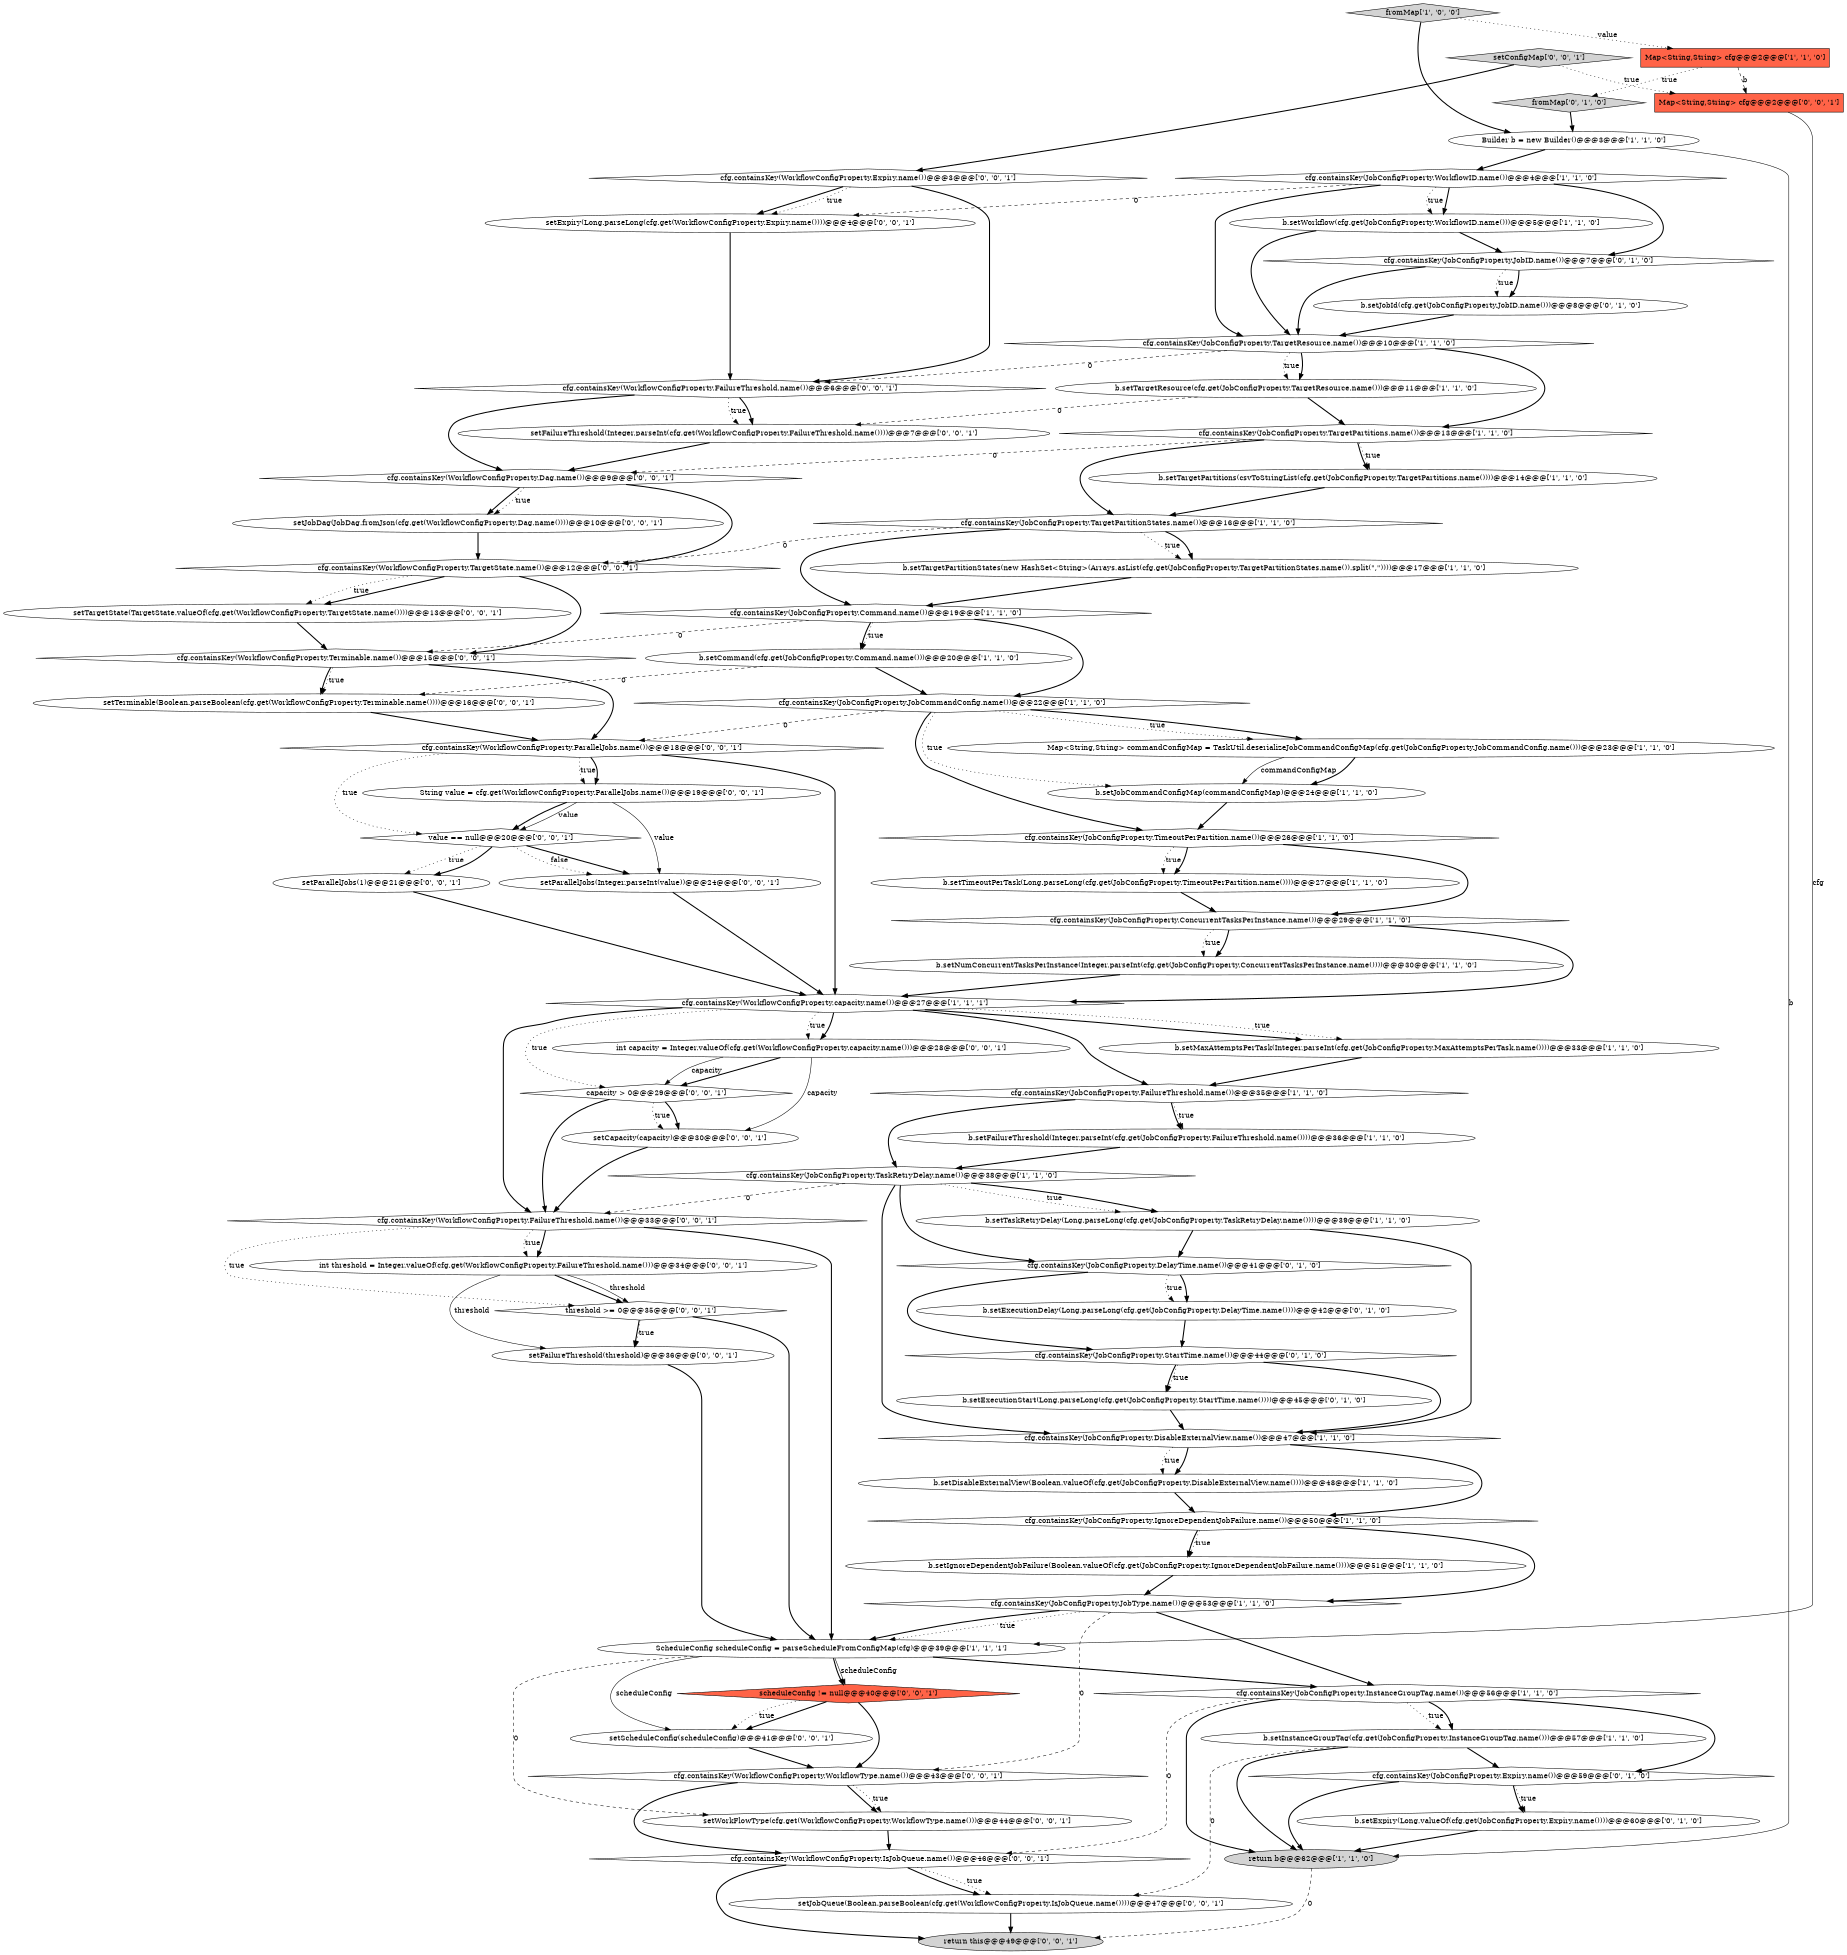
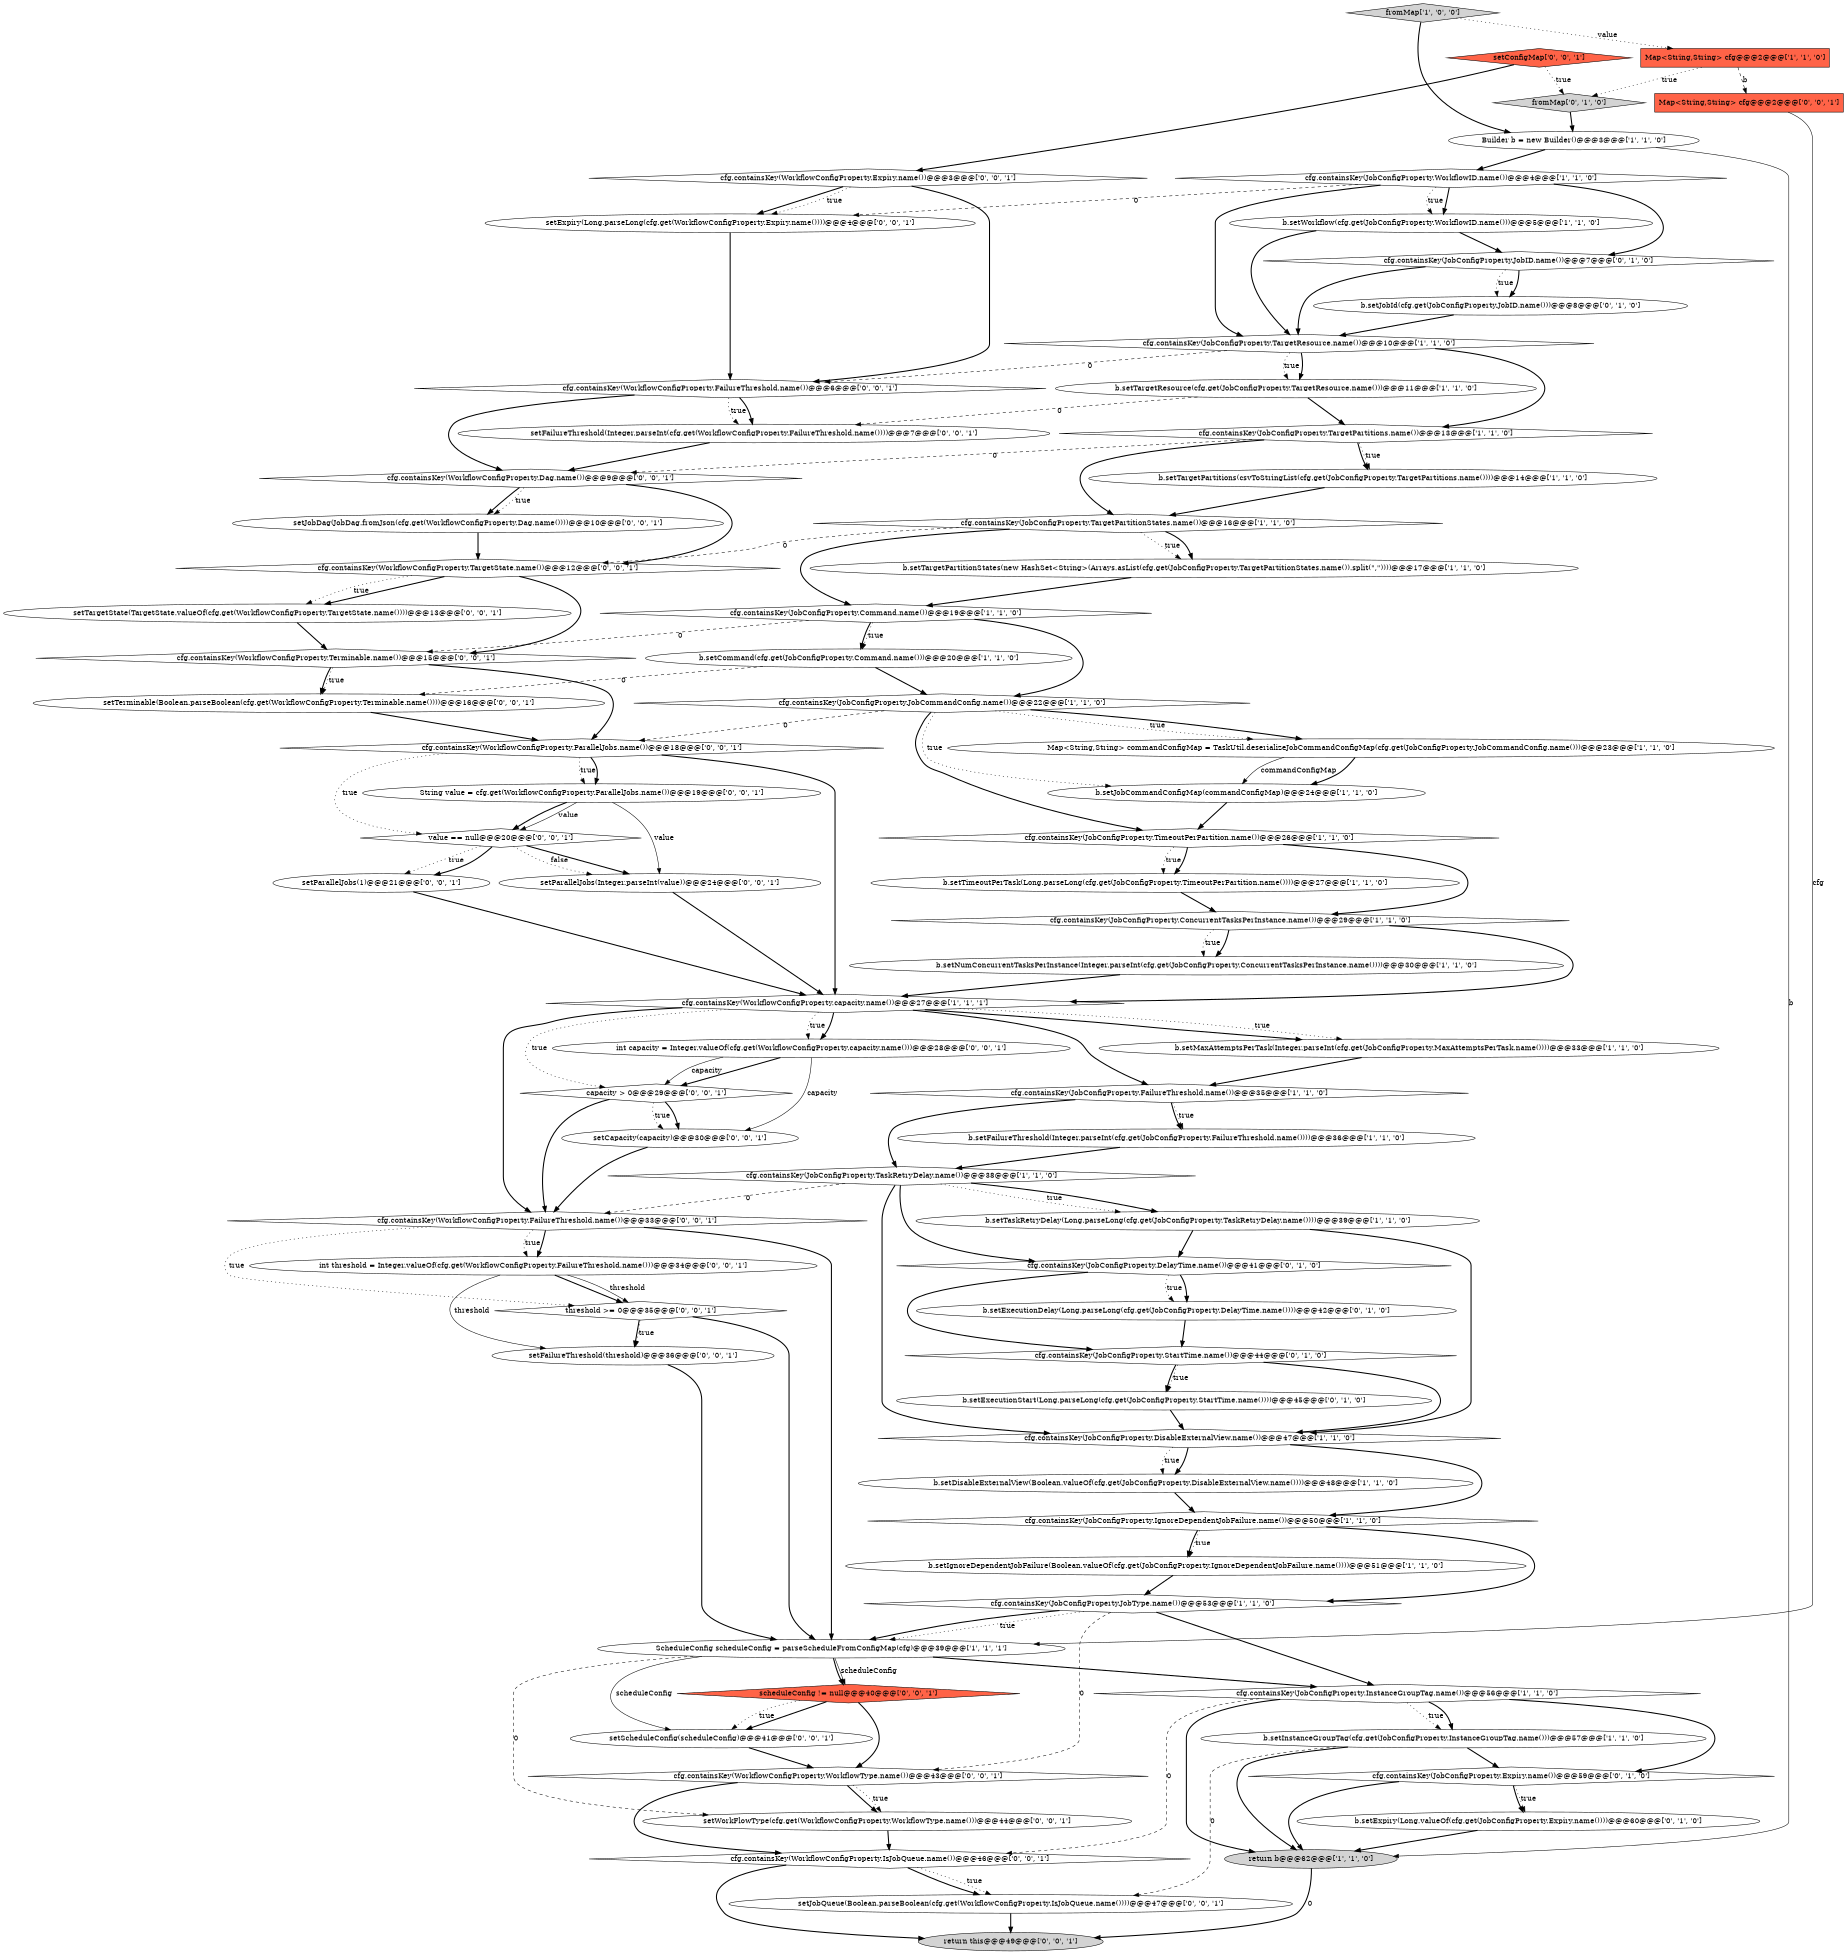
(1539, 58) -> (1539, 58)
(1614, 82) -> (1553, 78)
(1224, 1928) -> (1224, 1928)
